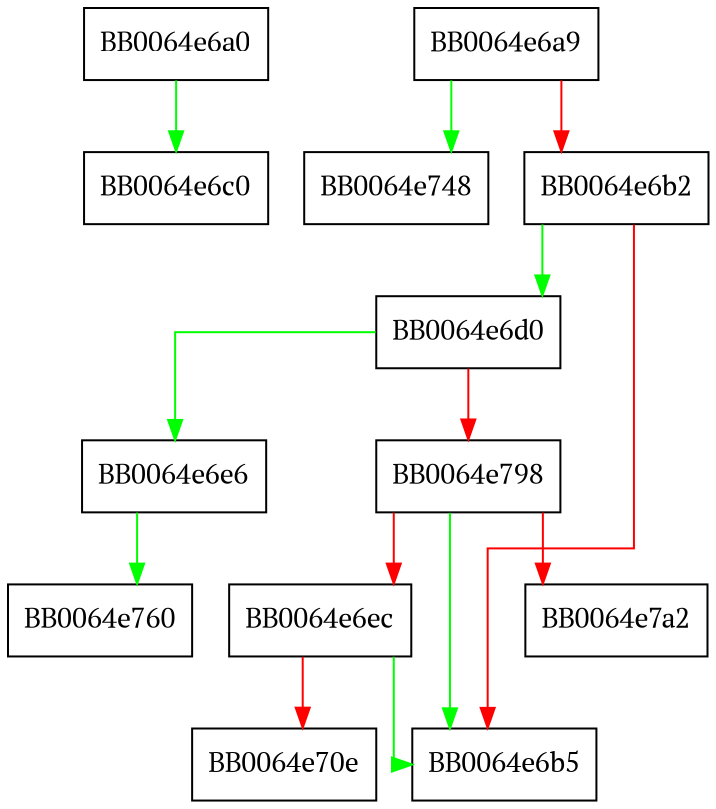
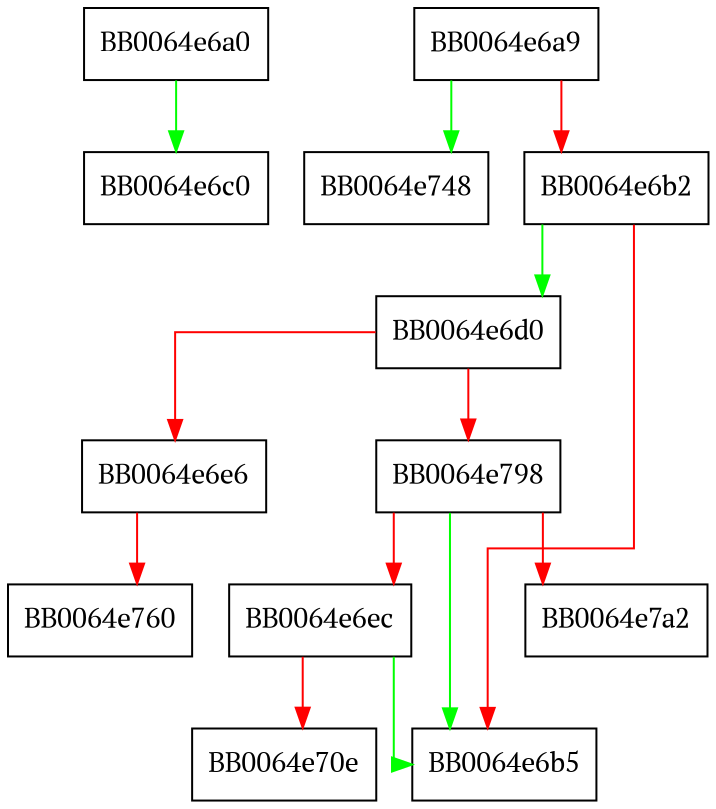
(231, 332) -> (231, 332)
(137, 538) -> (137, 538)
